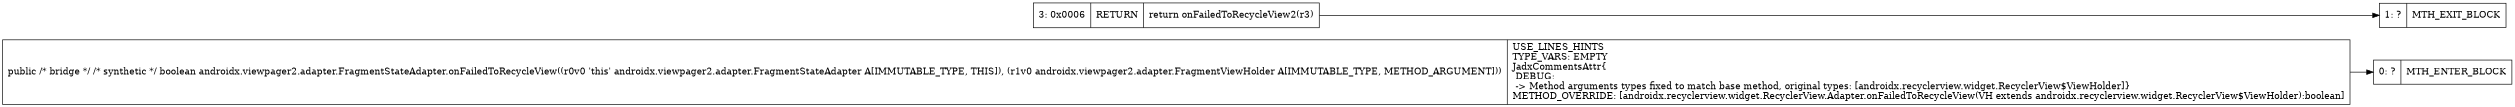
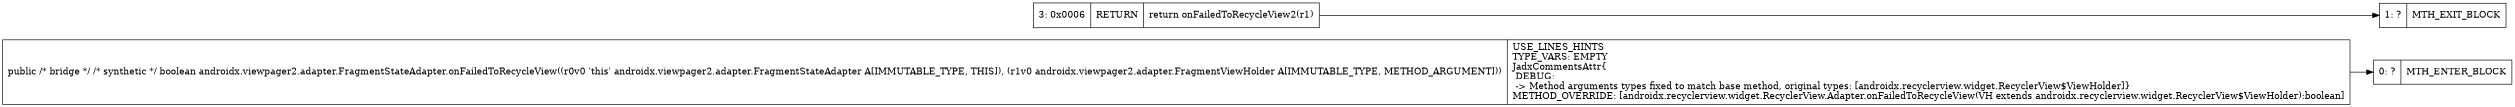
(1231, 15) -> (1231, 15)
